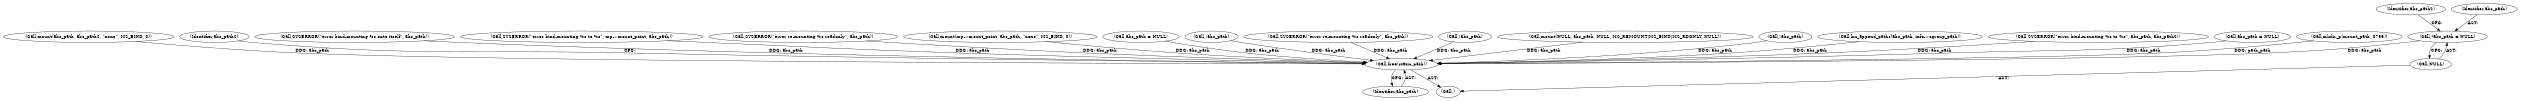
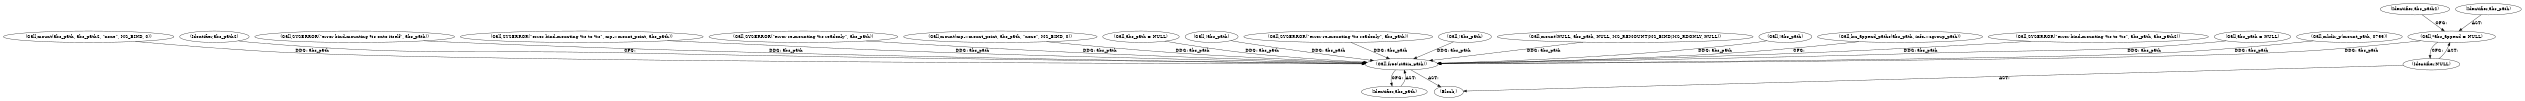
(2448, 37) -> (2452, 37)
(1810, 51) -> (1800, 51)
(2253, 51) -> (2252, 51)
(2431, 64) -> (2431, 64)
(1448, 92) -> (1449, 92)
